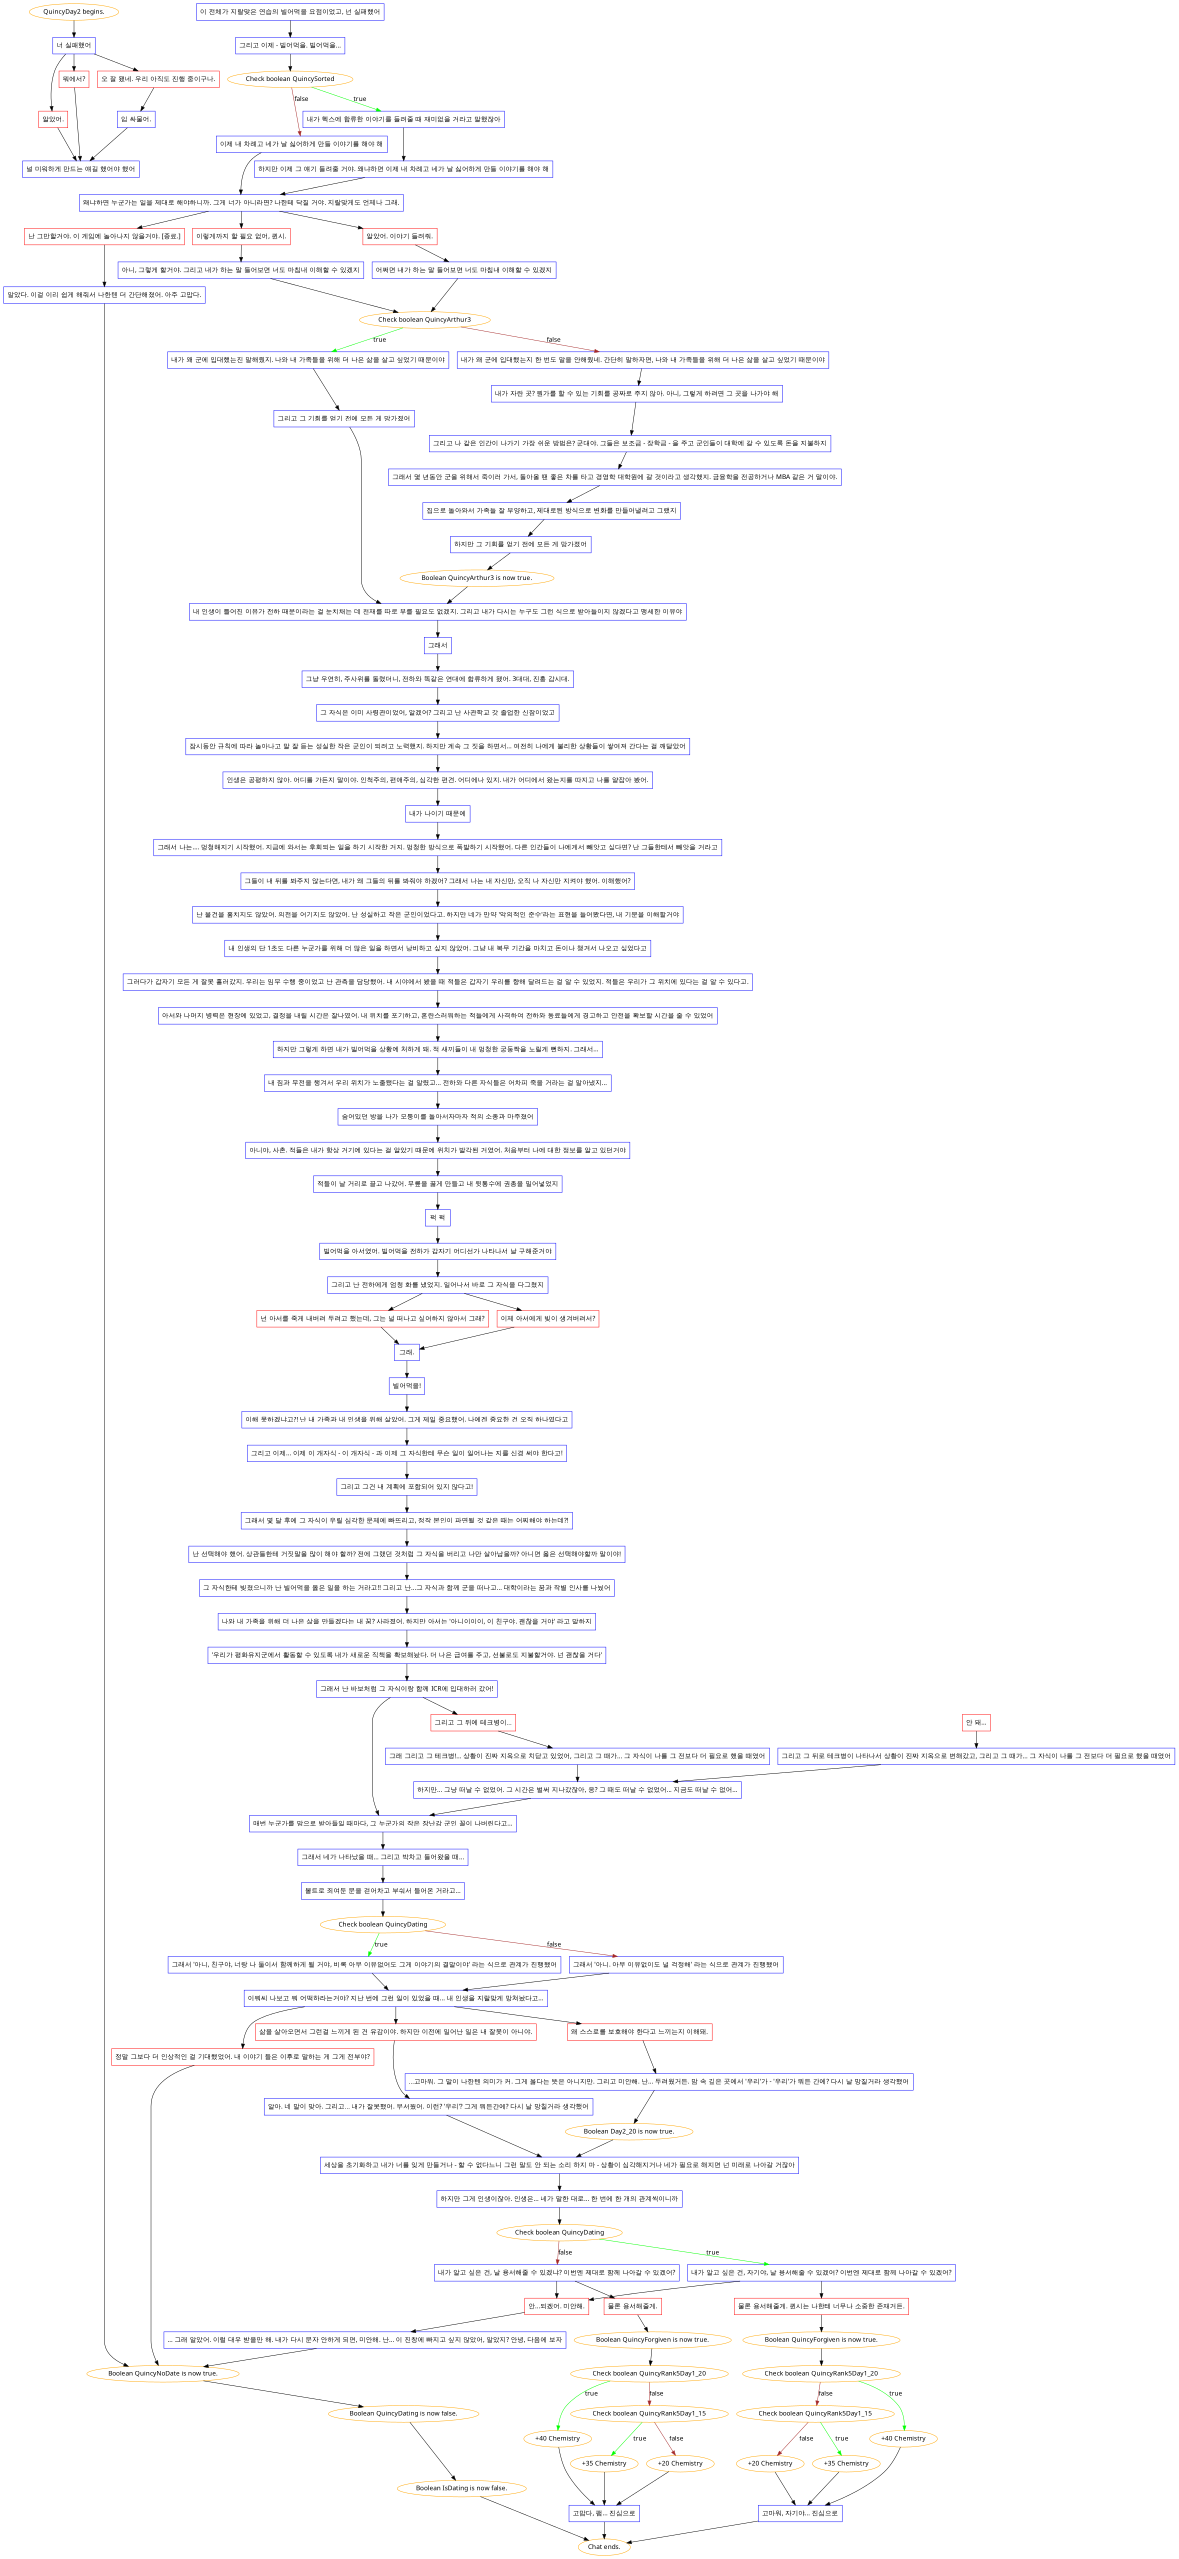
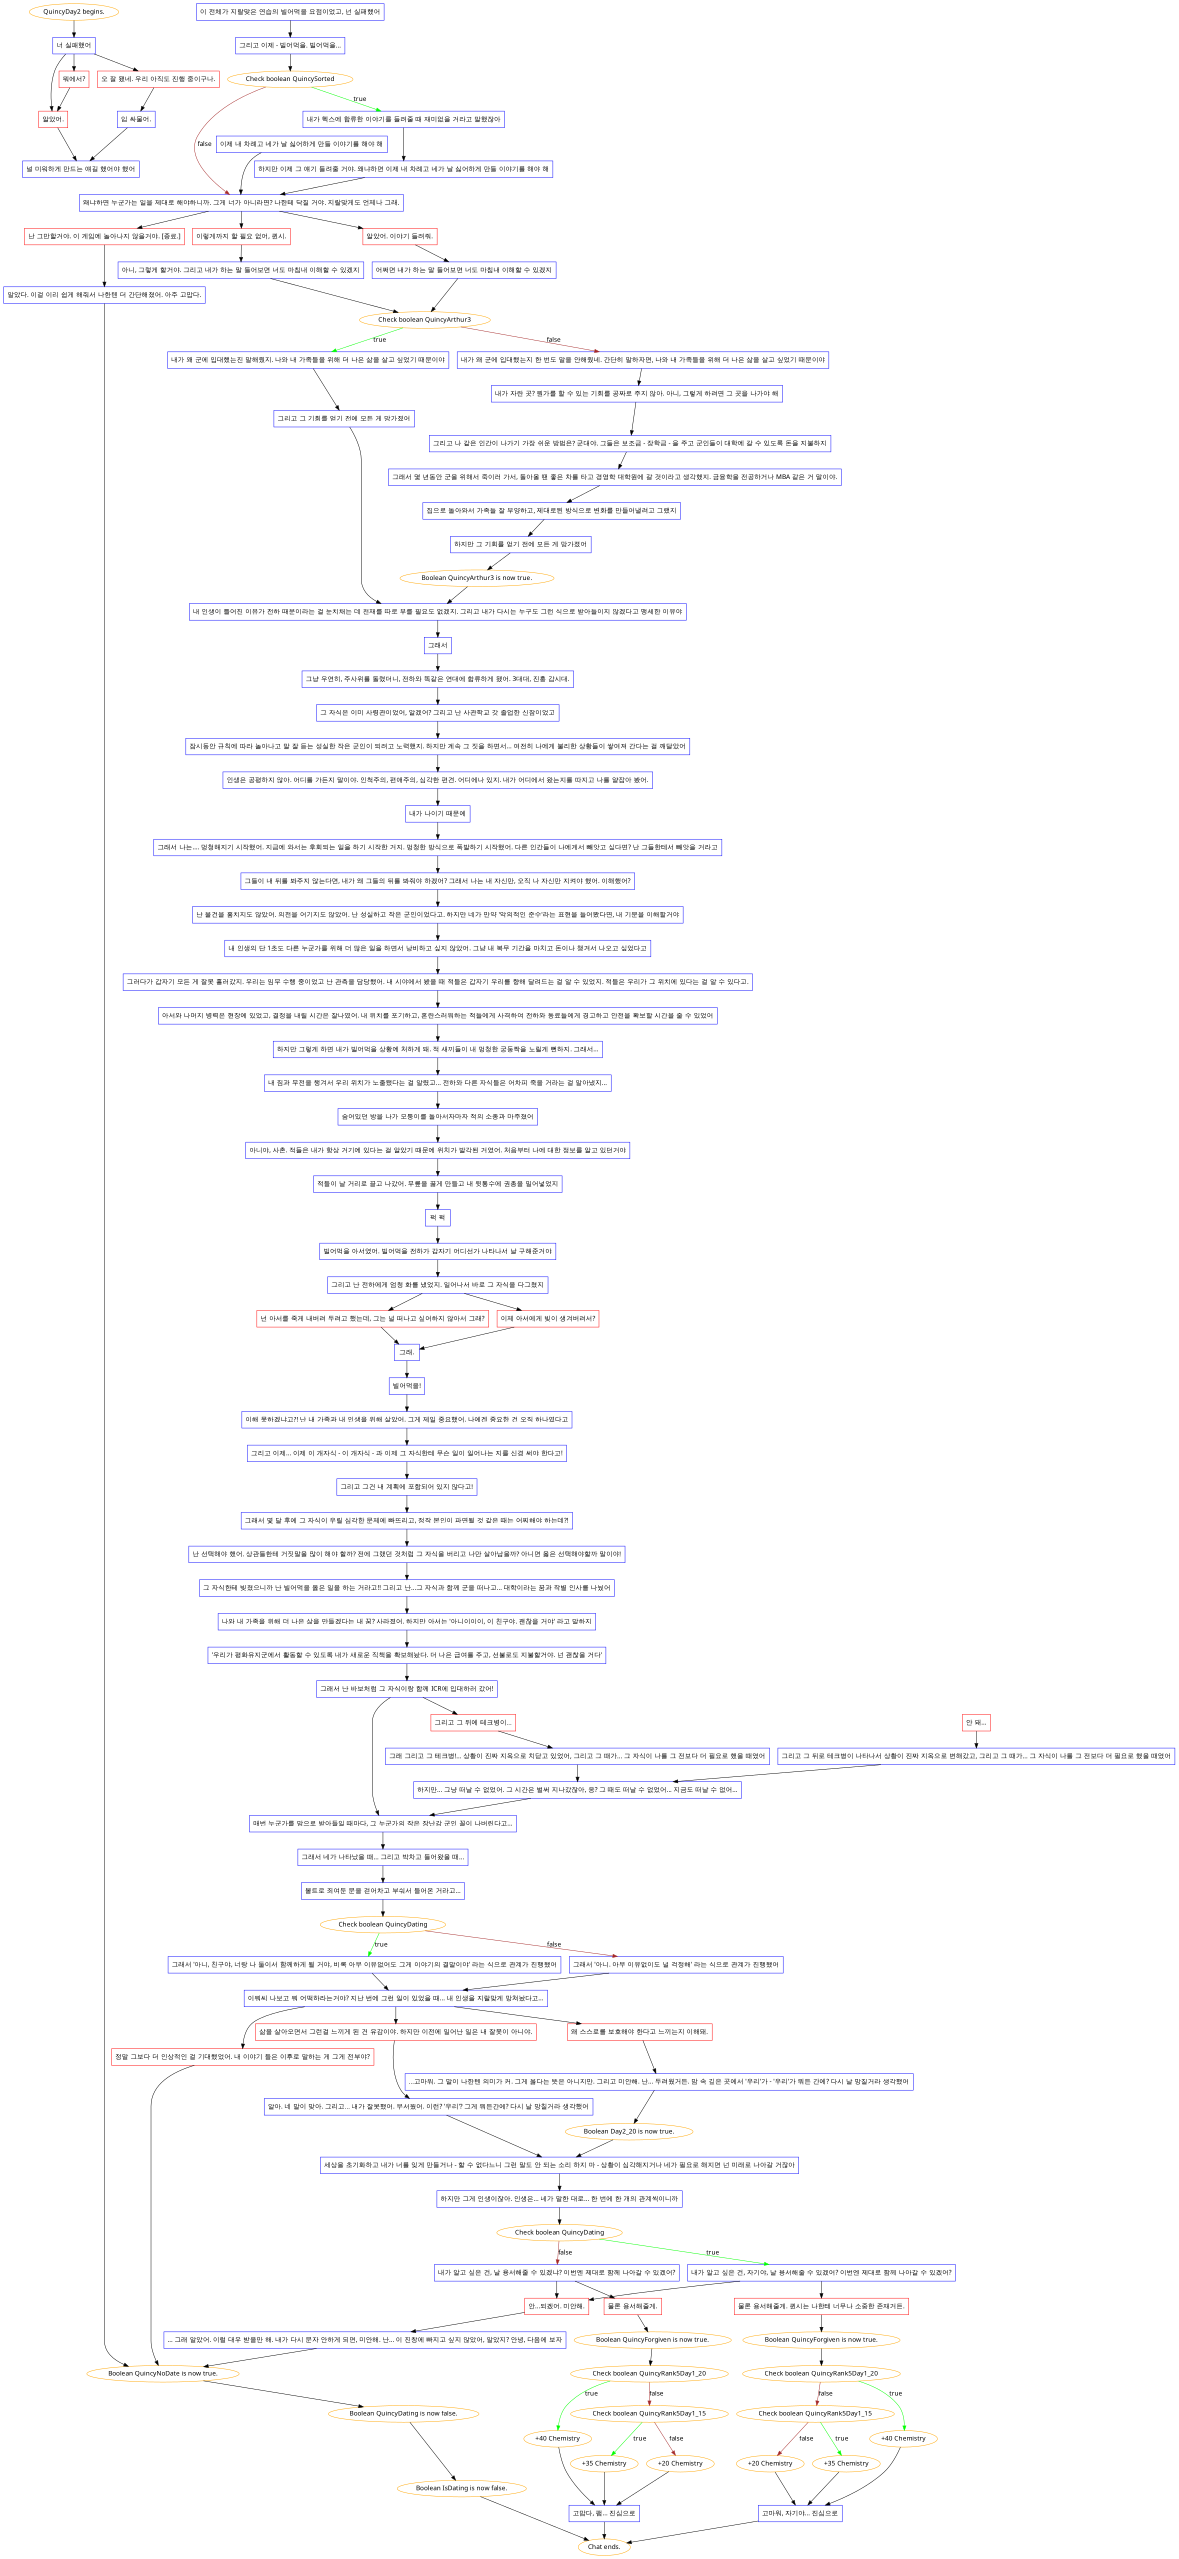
(296, 109) -> (203, 129)
(77, 122) -> (65, 97)
